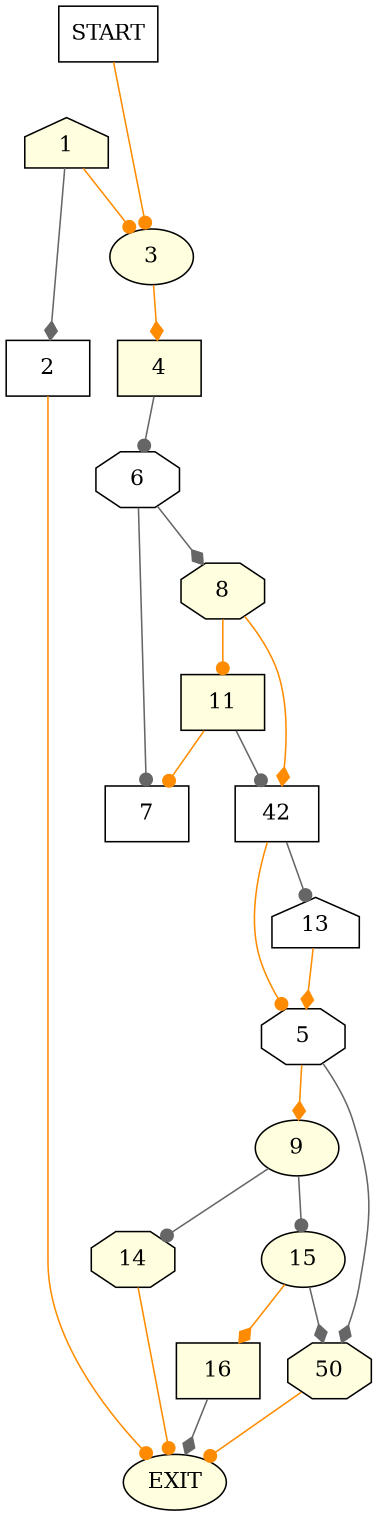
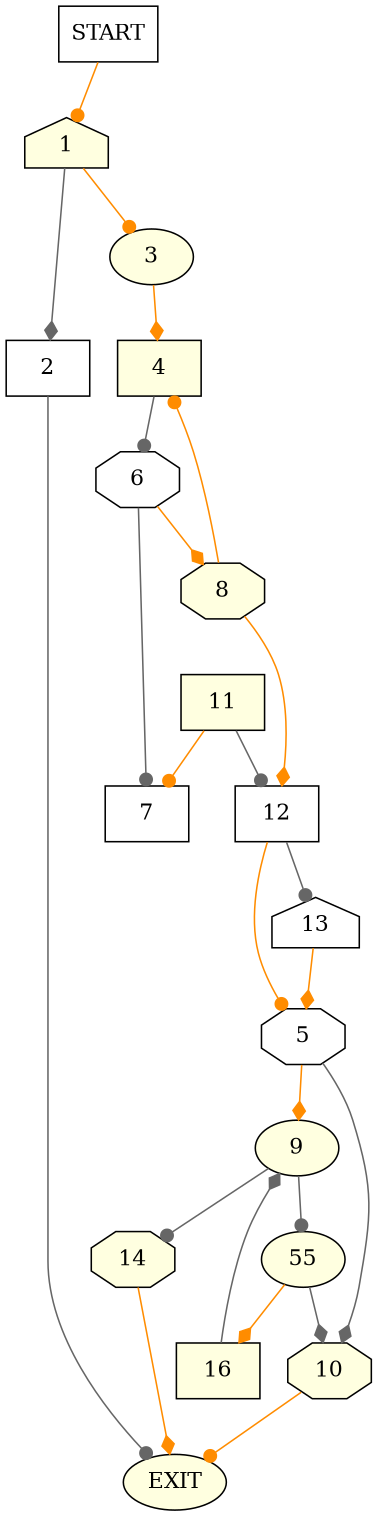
(129, 139) -> (89, 86)
(174, 528) -> (174, 528)
(223, 641) -> (202, 484)
(277, 814) -> (277, 814)
(48, 936) -> (48, 936)
(303, 1259) -> (303, 1259)
(153, 1365) -> (153, 1365)
(330, 1371) -> (330, 1371)
(200, 1418) -> (237, 1263)
